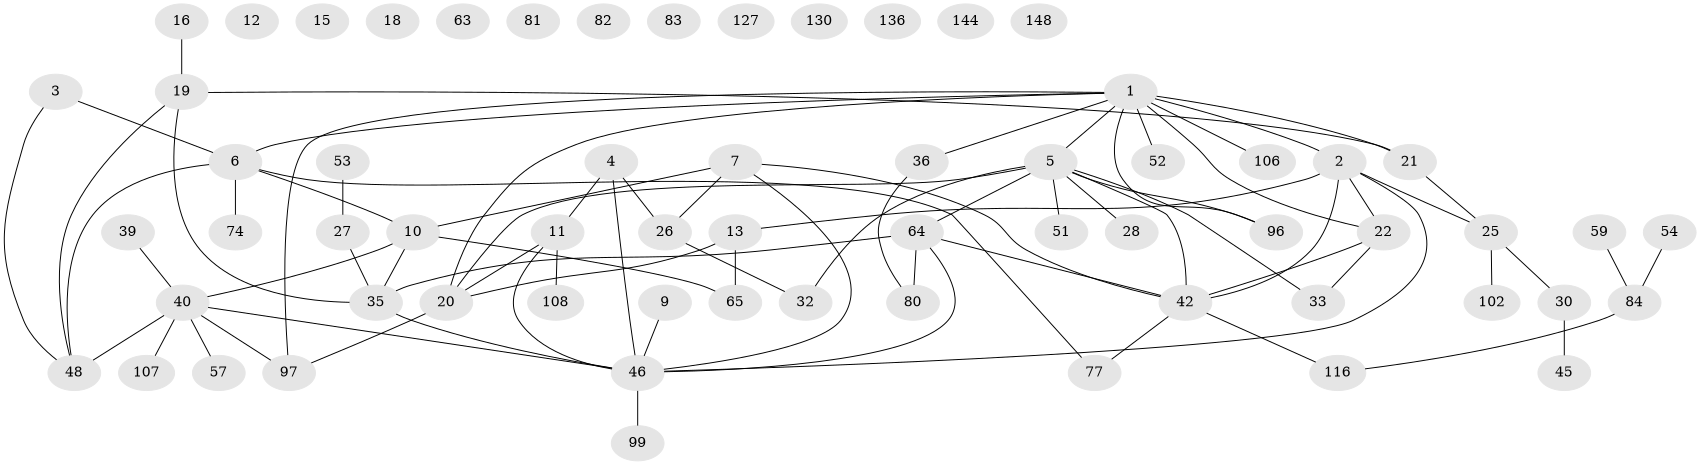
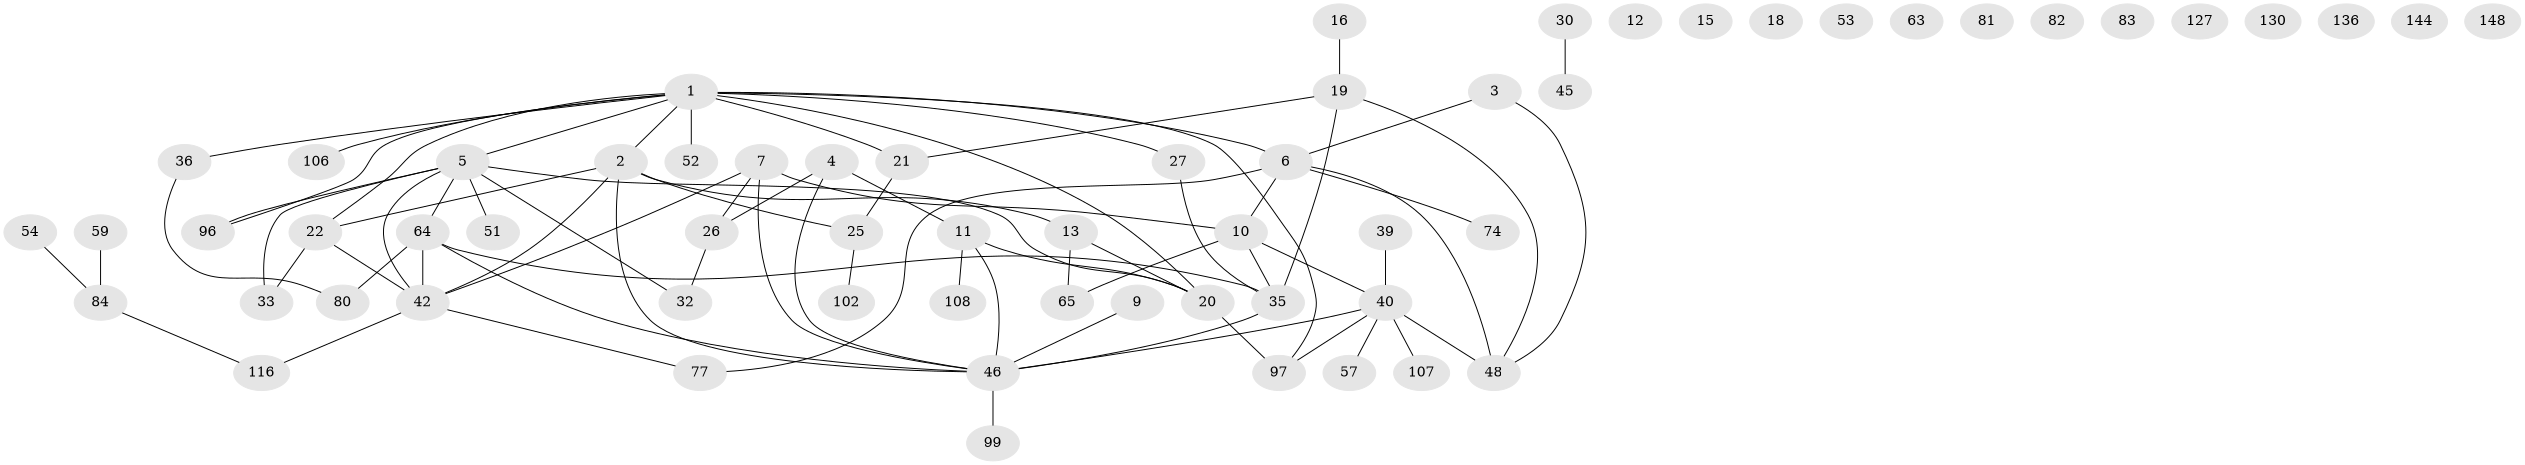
(343, 194) -> (940, 109)
(1132, 232) -> none
(1528, 268) -> none
